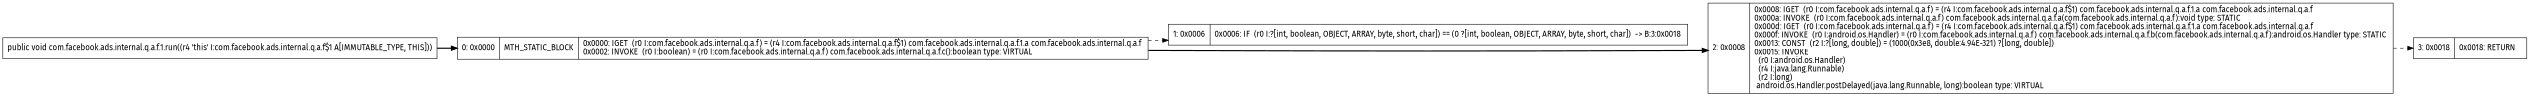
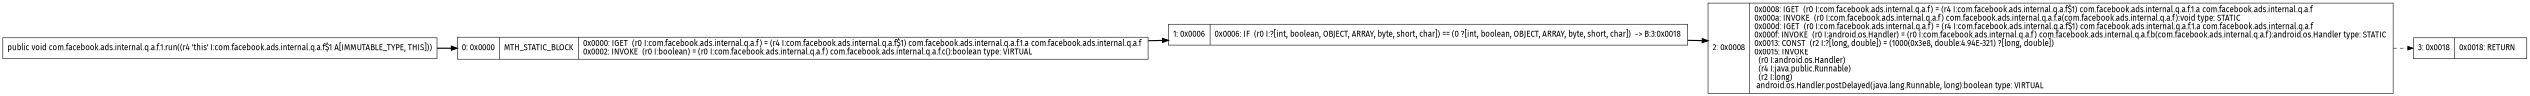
(1155, 41) -> (1155, 41)
(1425, 51) -> (1695, 40)
(1799, 69) -> (1803, 69)
